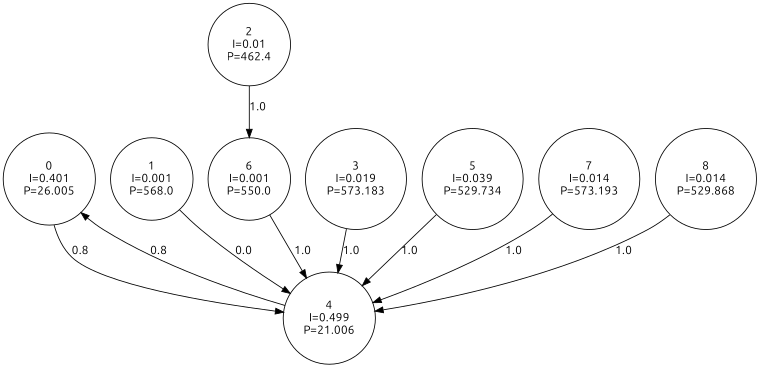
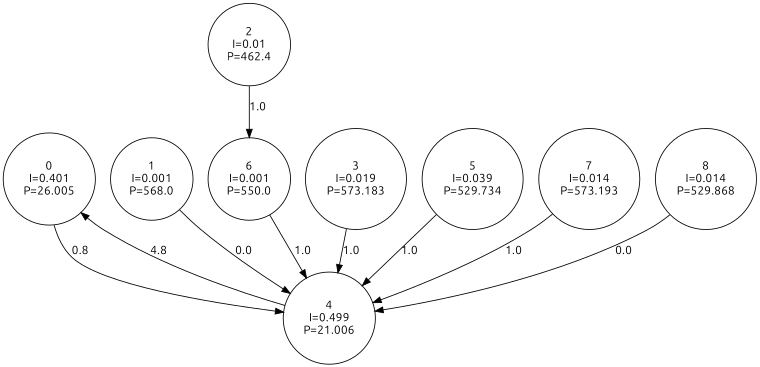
(159, 251) -> (159, 251)
(624, 251) -> (624, 251)
